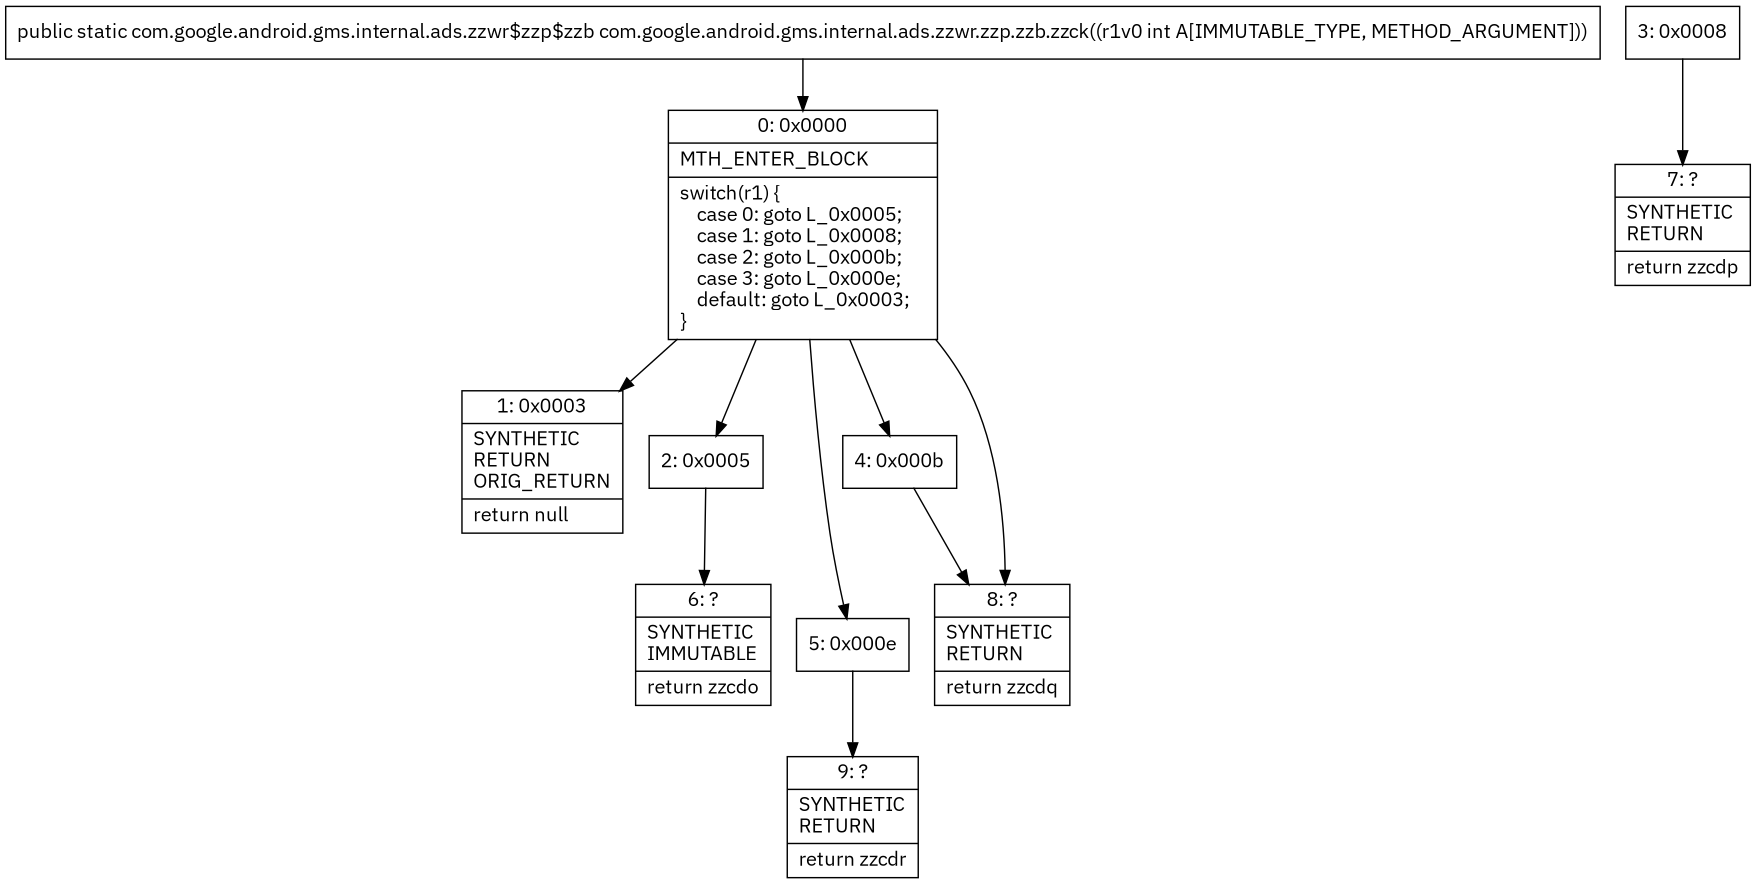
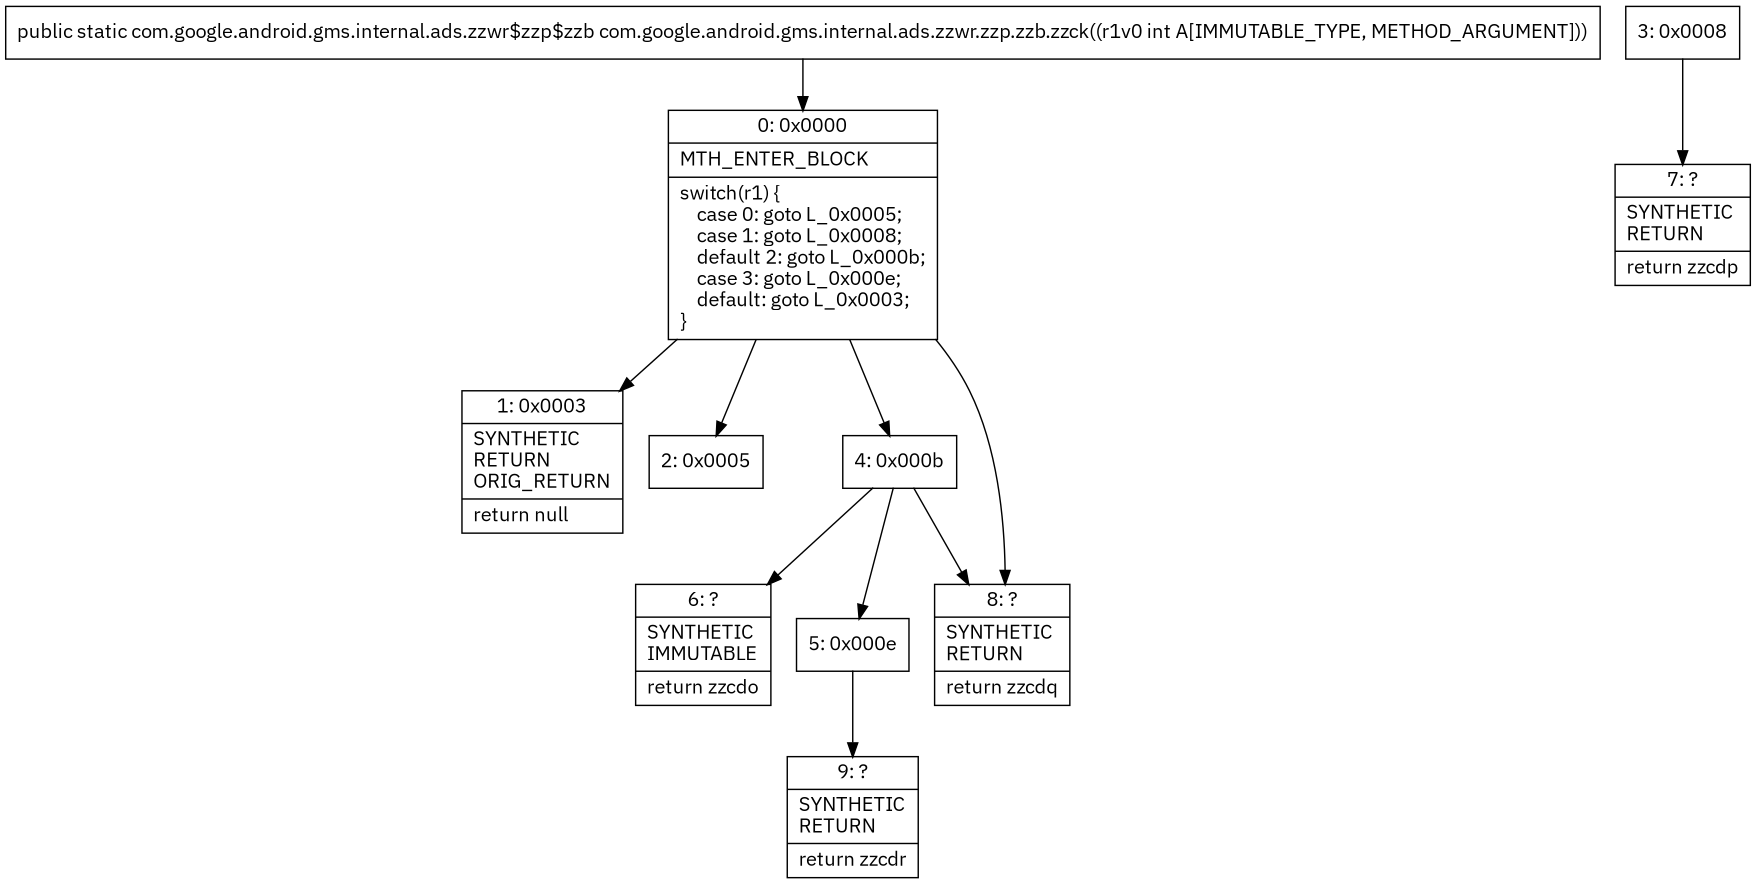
(792, 258) -> (803, 258)
(822, 472) -> (878, 546)
(705, 529) -> (826, 531)
